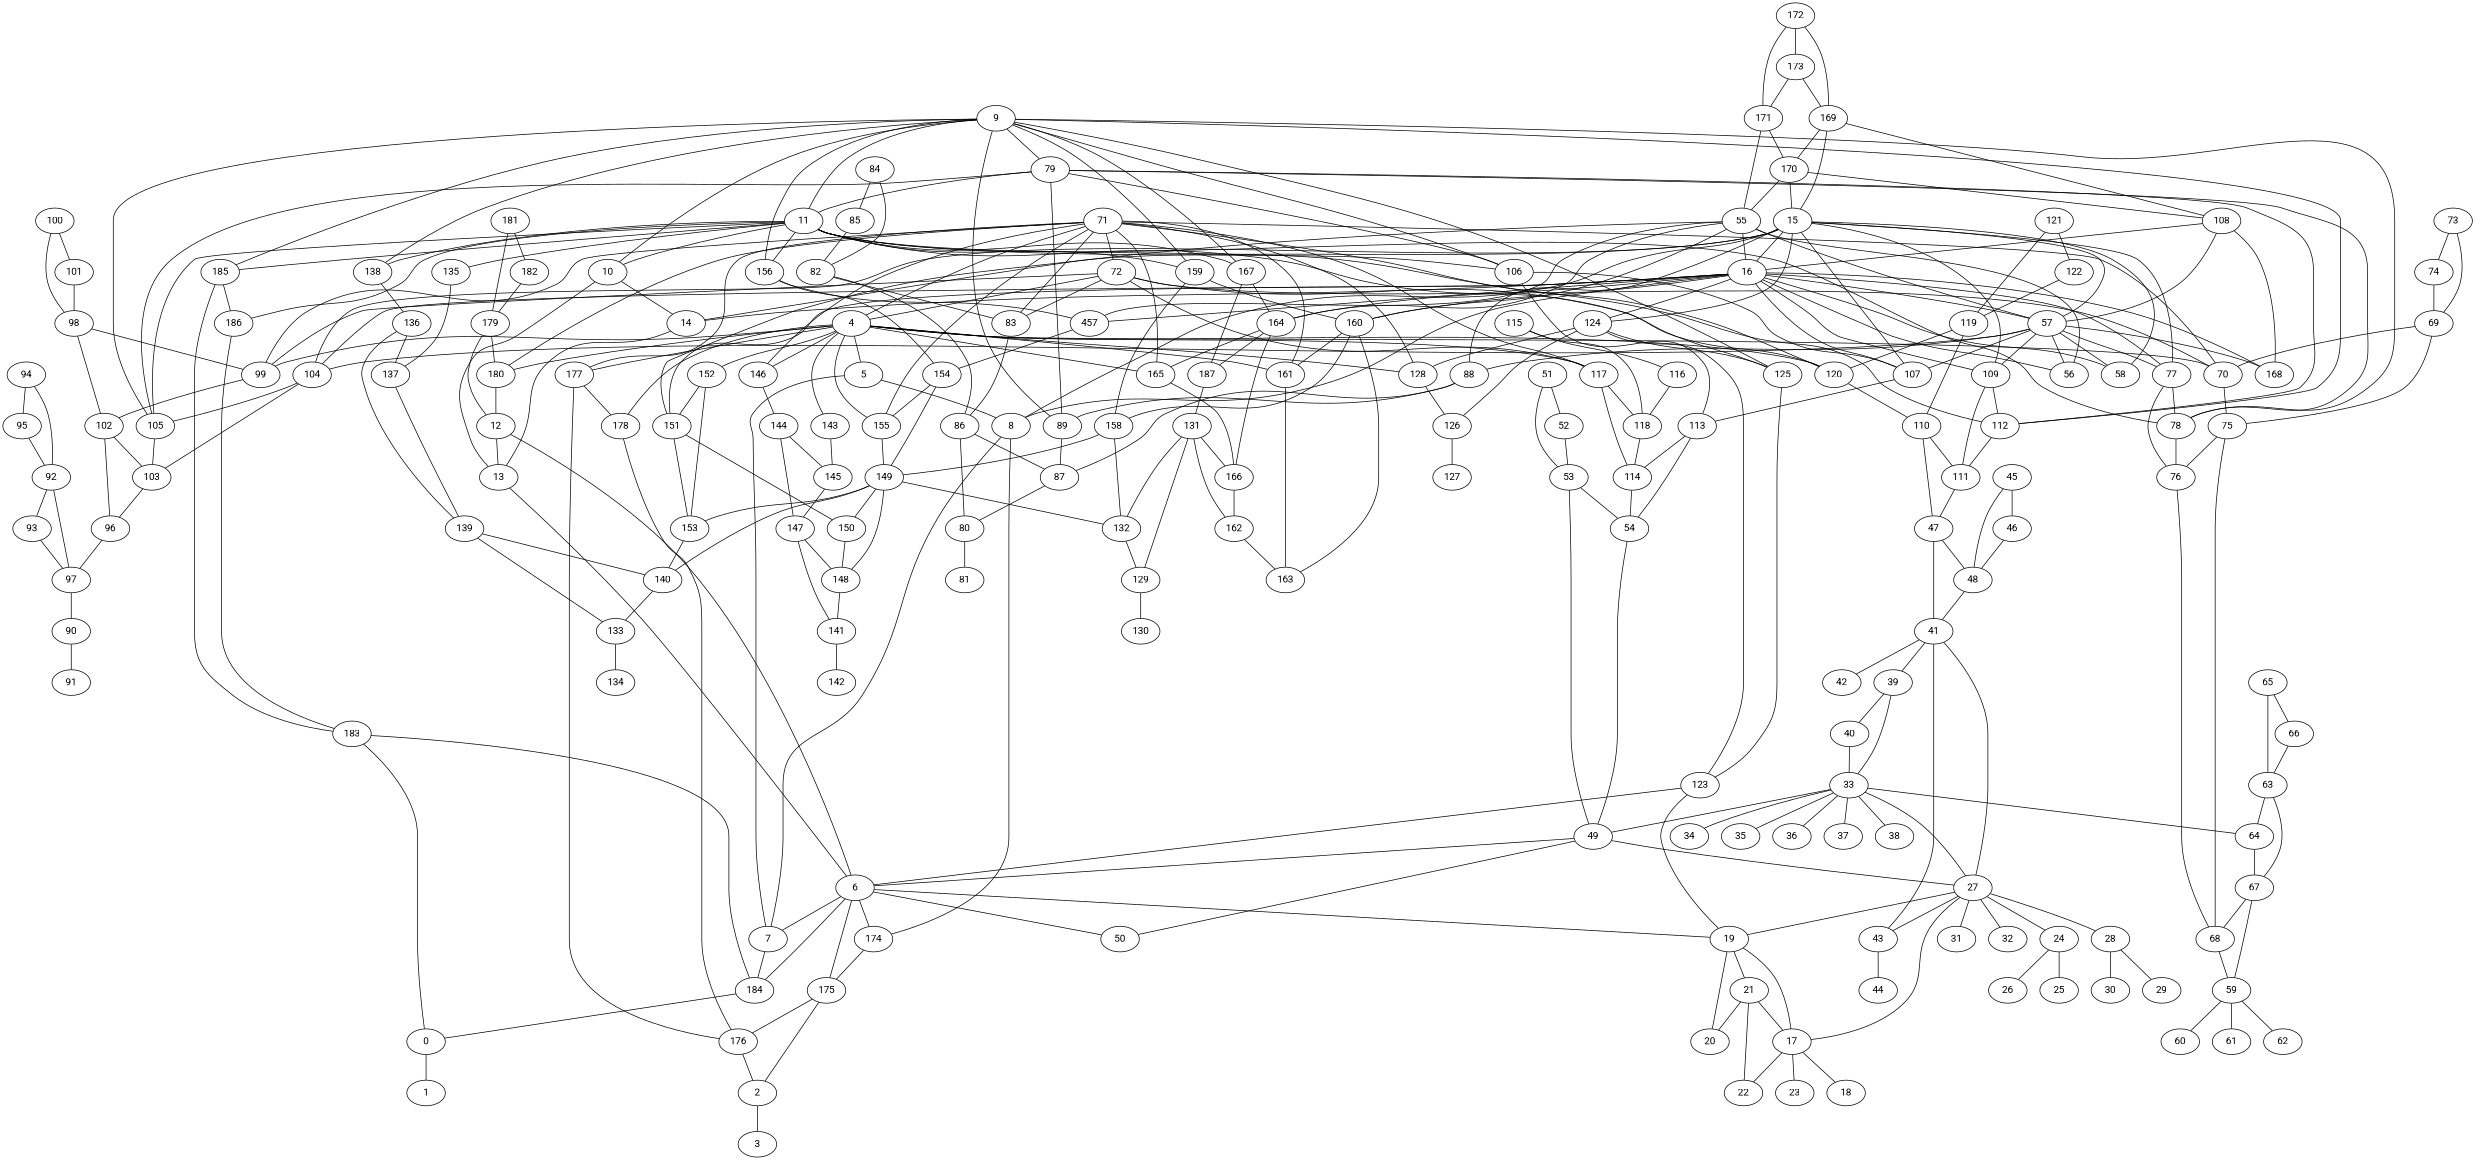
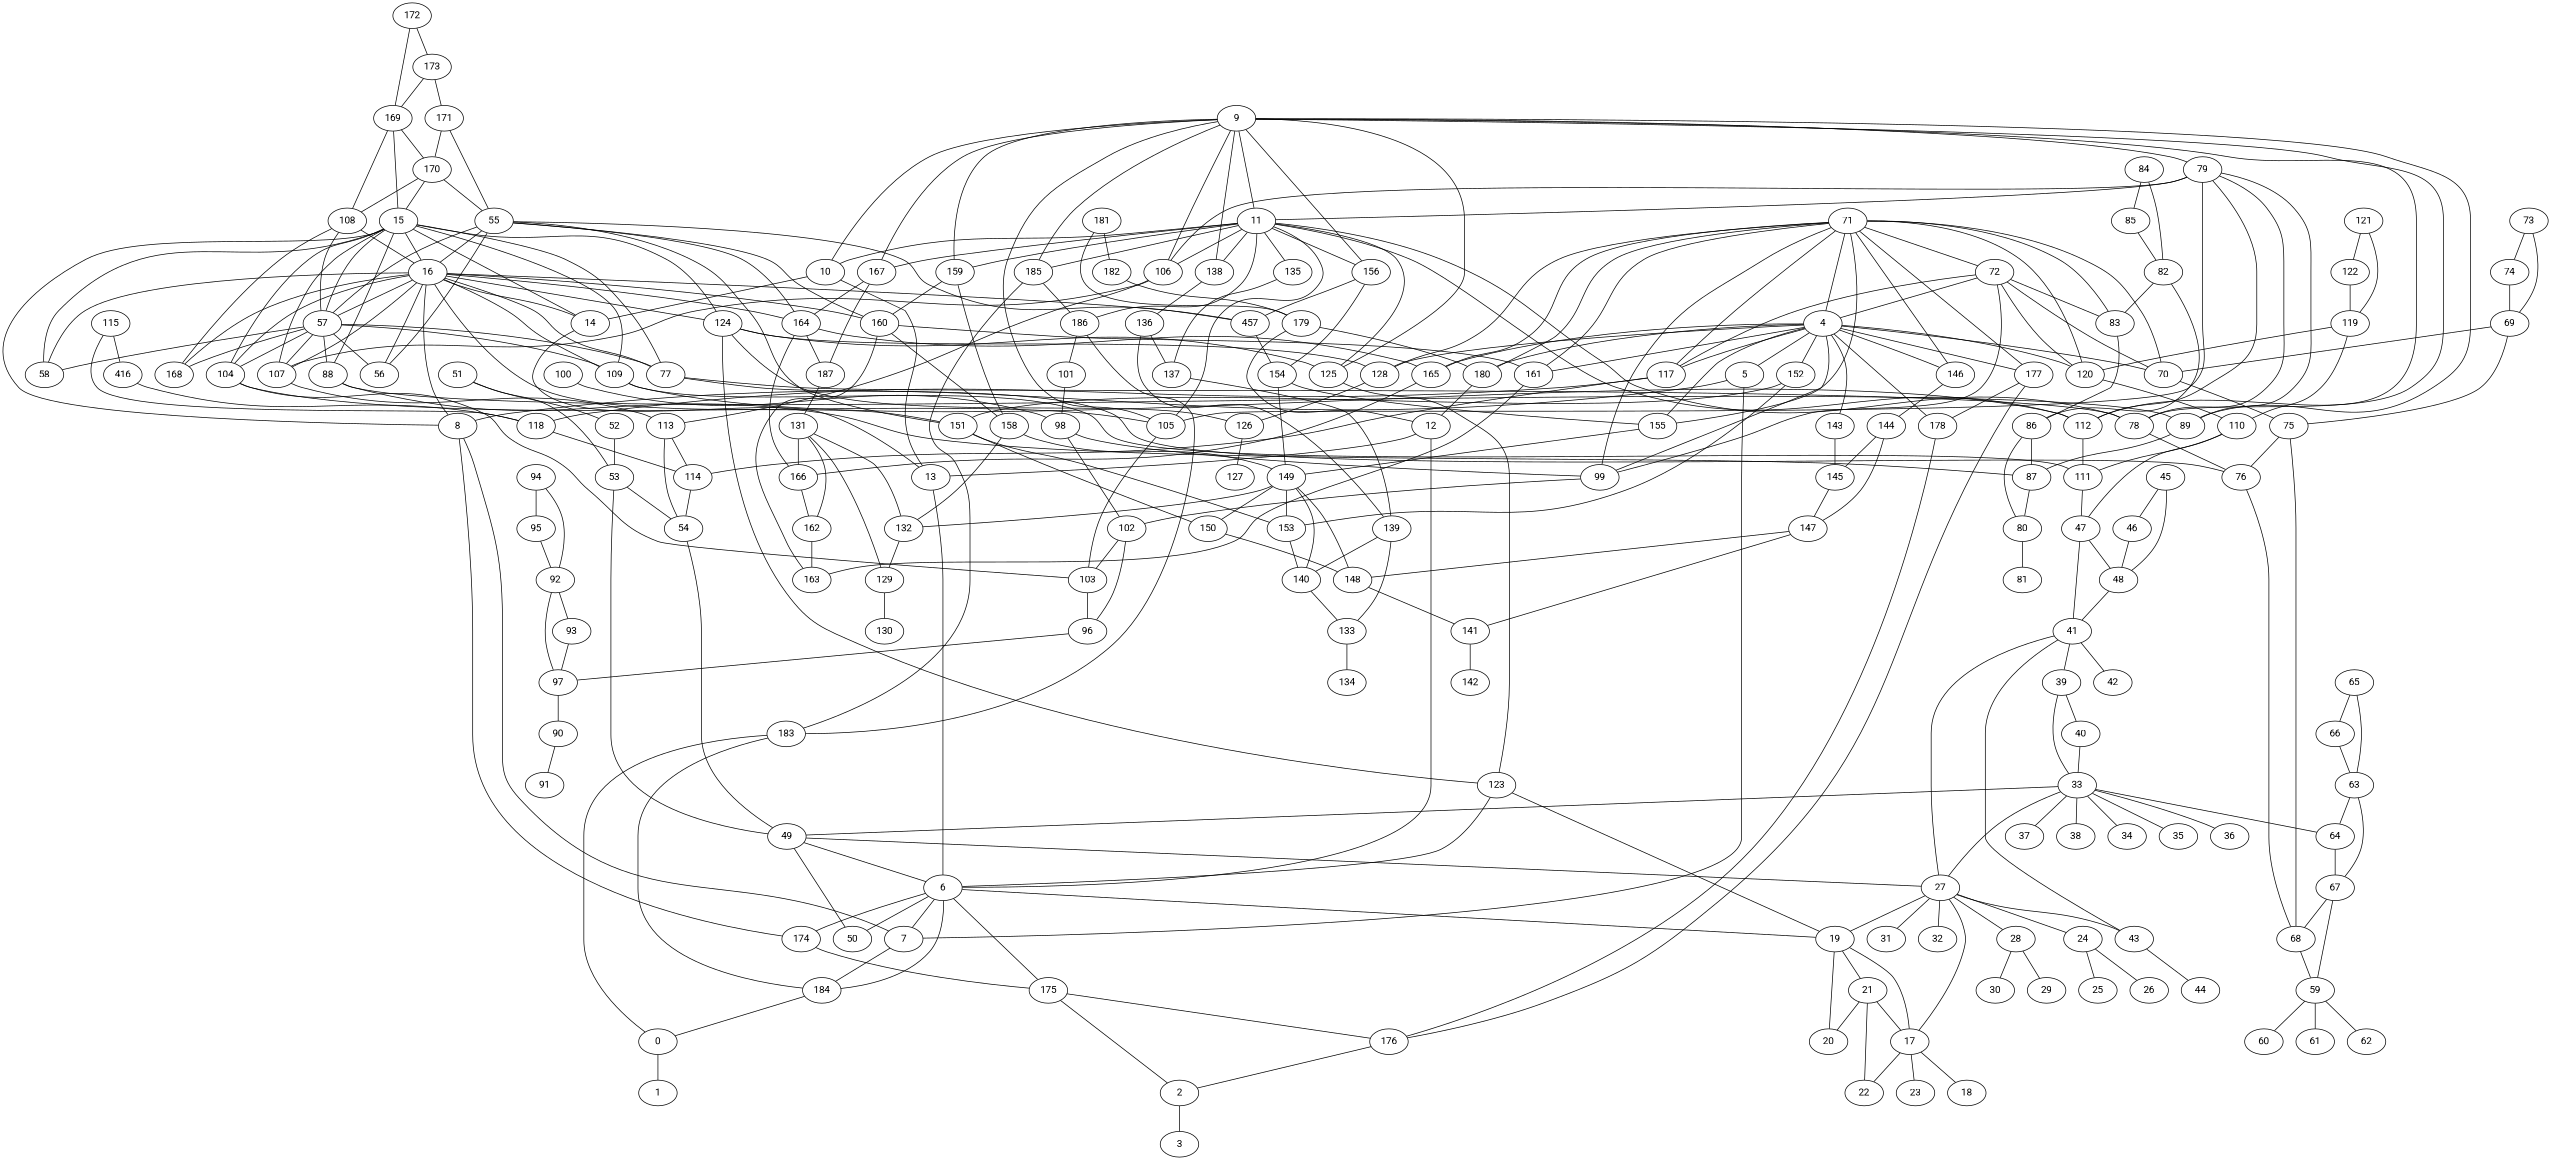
(1767, 64) -> none
(64, 246) -> (1073, 349)
(1677, 375) -> (123, 375)
